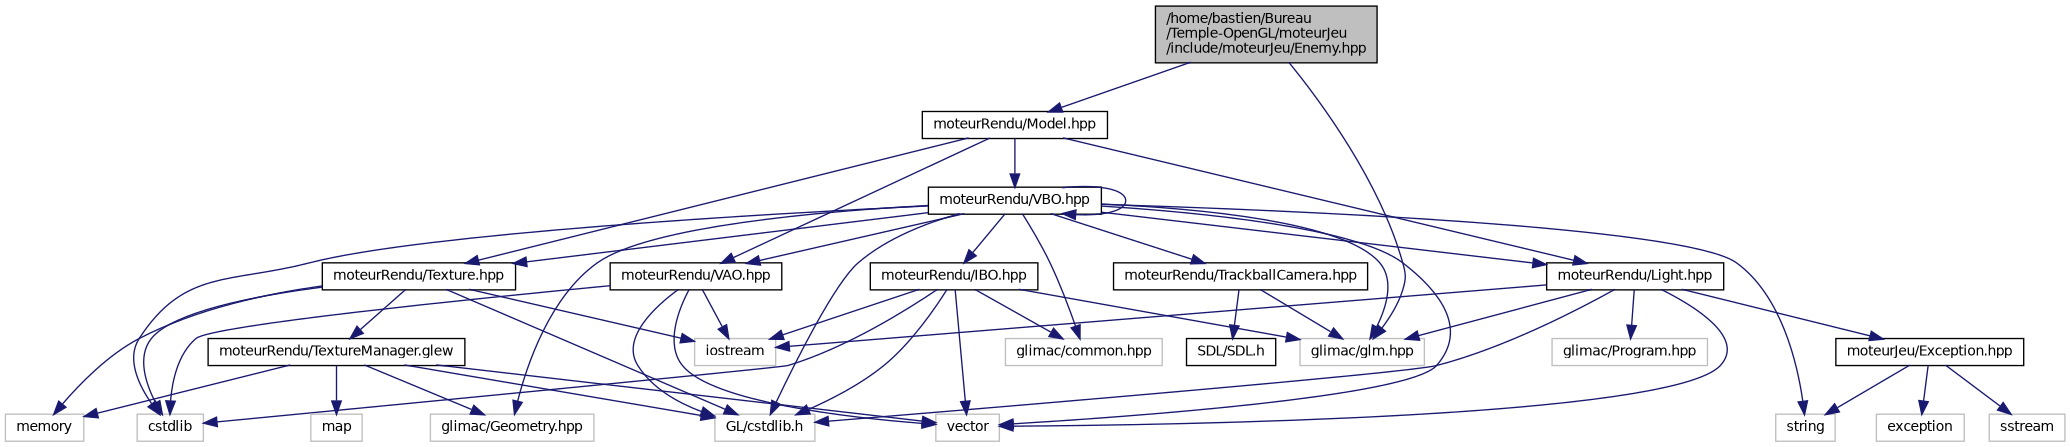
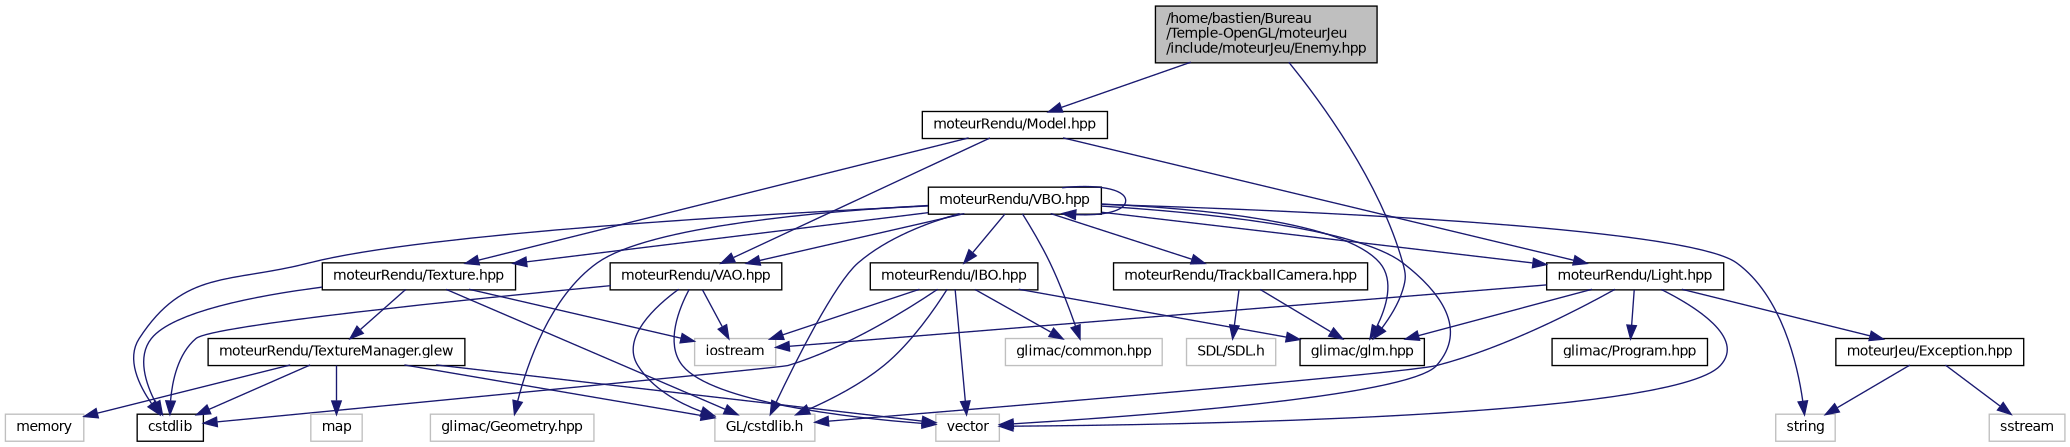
(1015, 156) -> none
(121, 349) -> none
(1231, 352) -> (1231, 352)
(1362, 352) -> (1362, 352)
(1630, 352) -> (1630, 352)
(418, 387) -> (260, 387)
(170, 428) -> (170, 428)
(1920, 428) -> none
